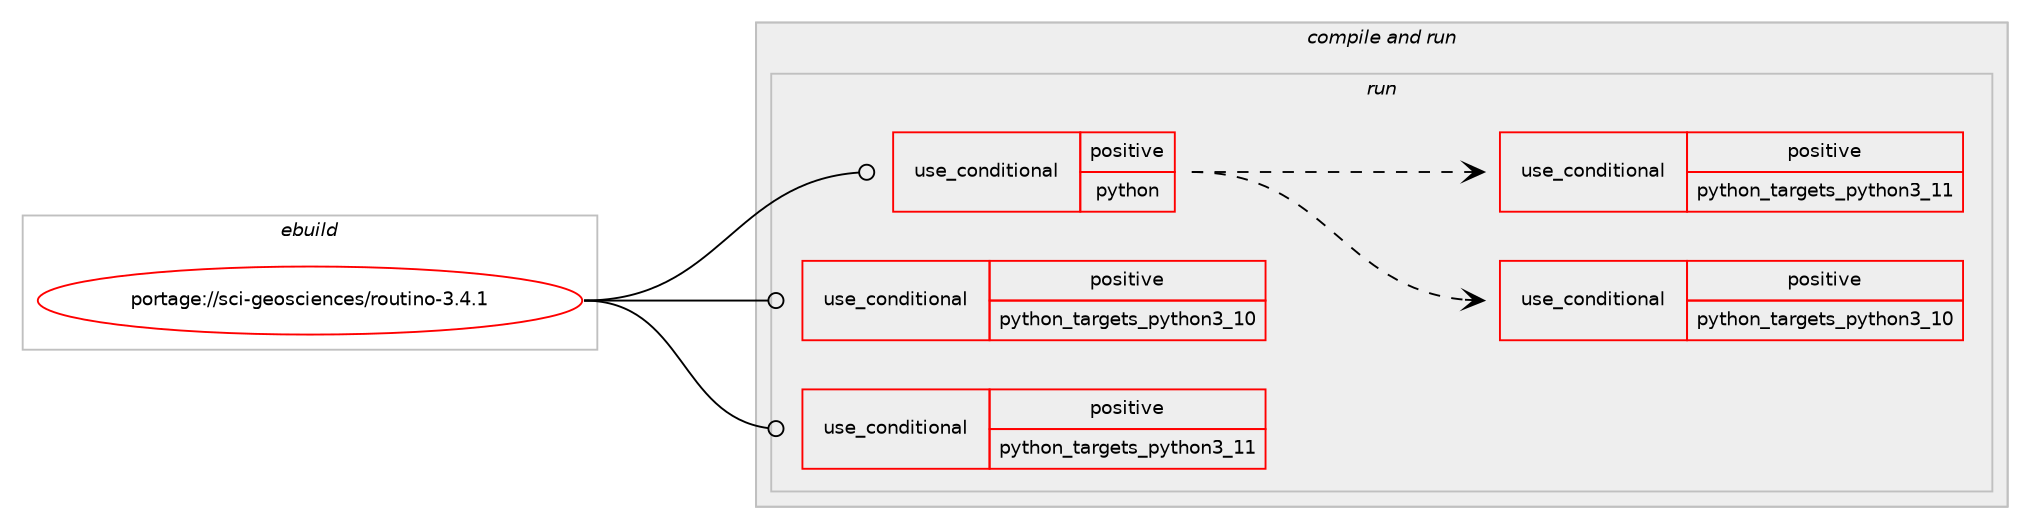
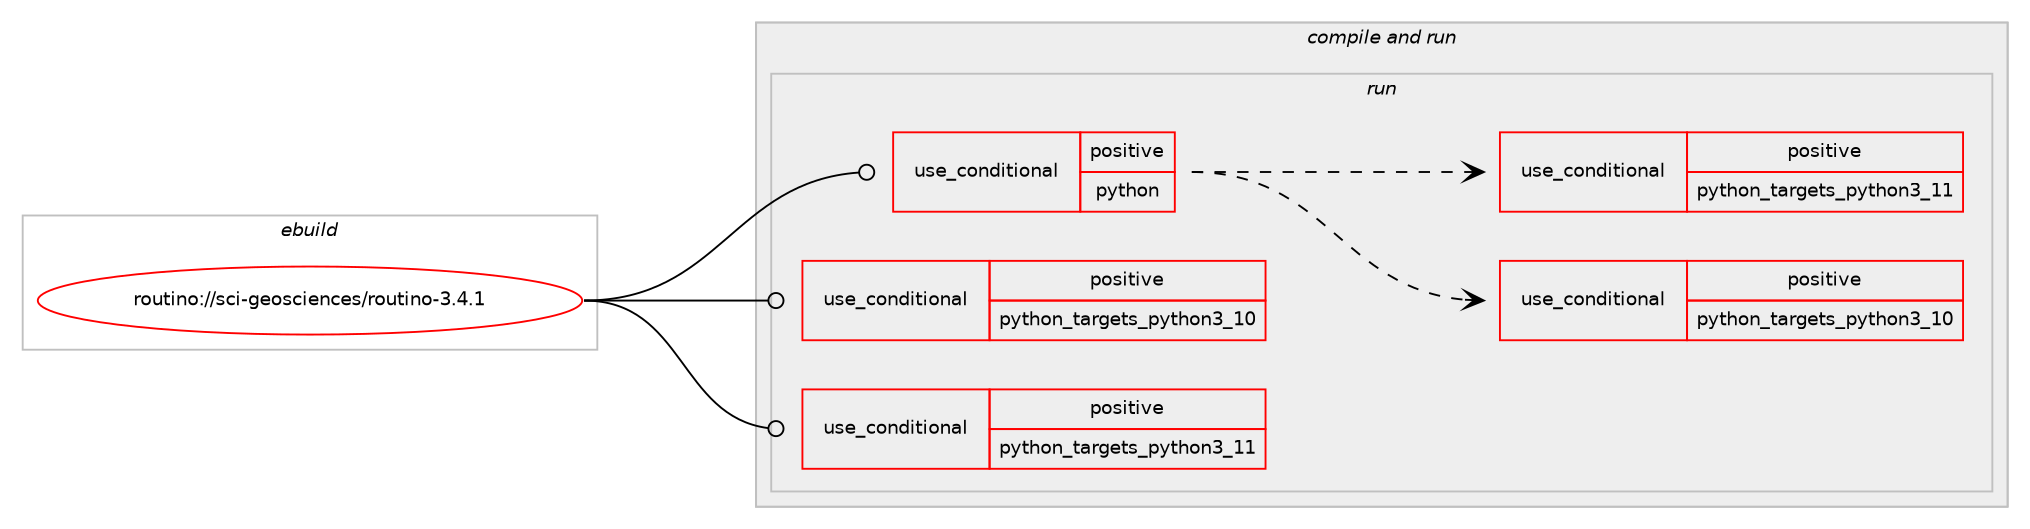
(310, 301) -> (310, 301)
